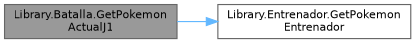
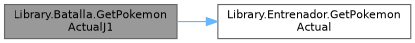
(314, 22) -> (314, 22)
